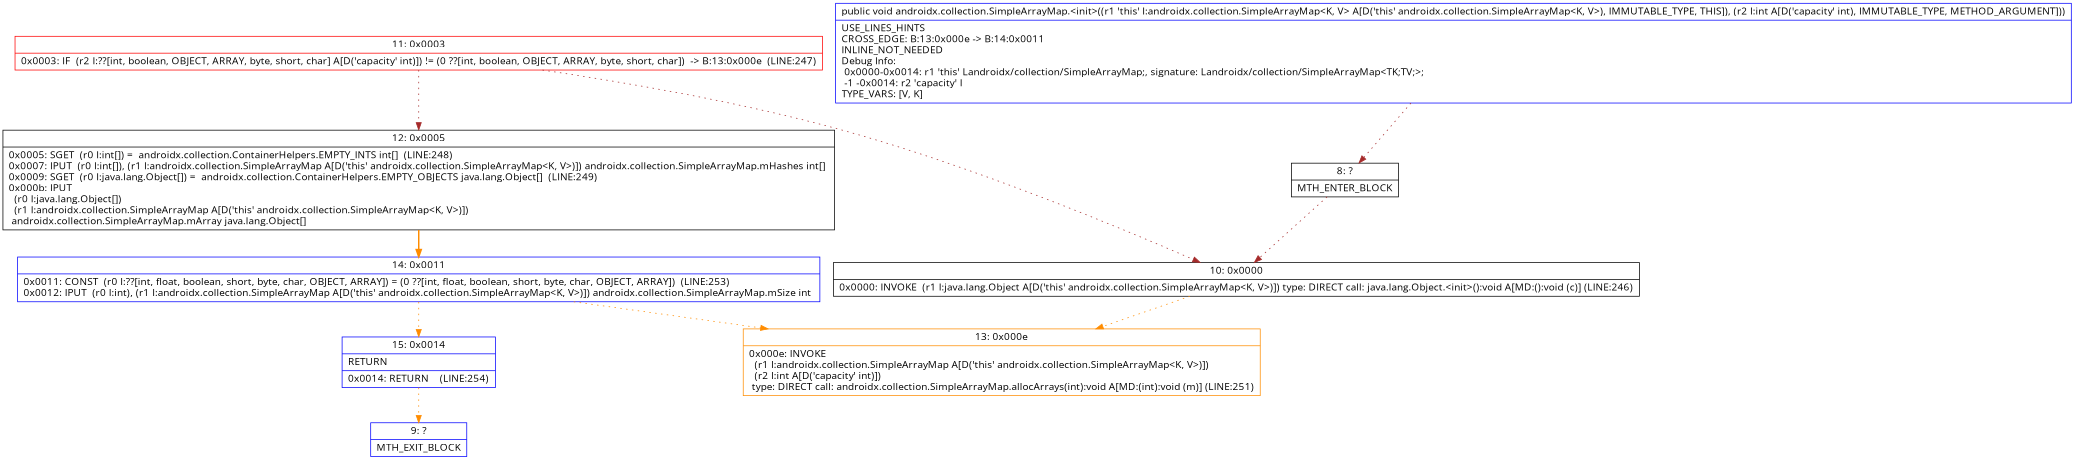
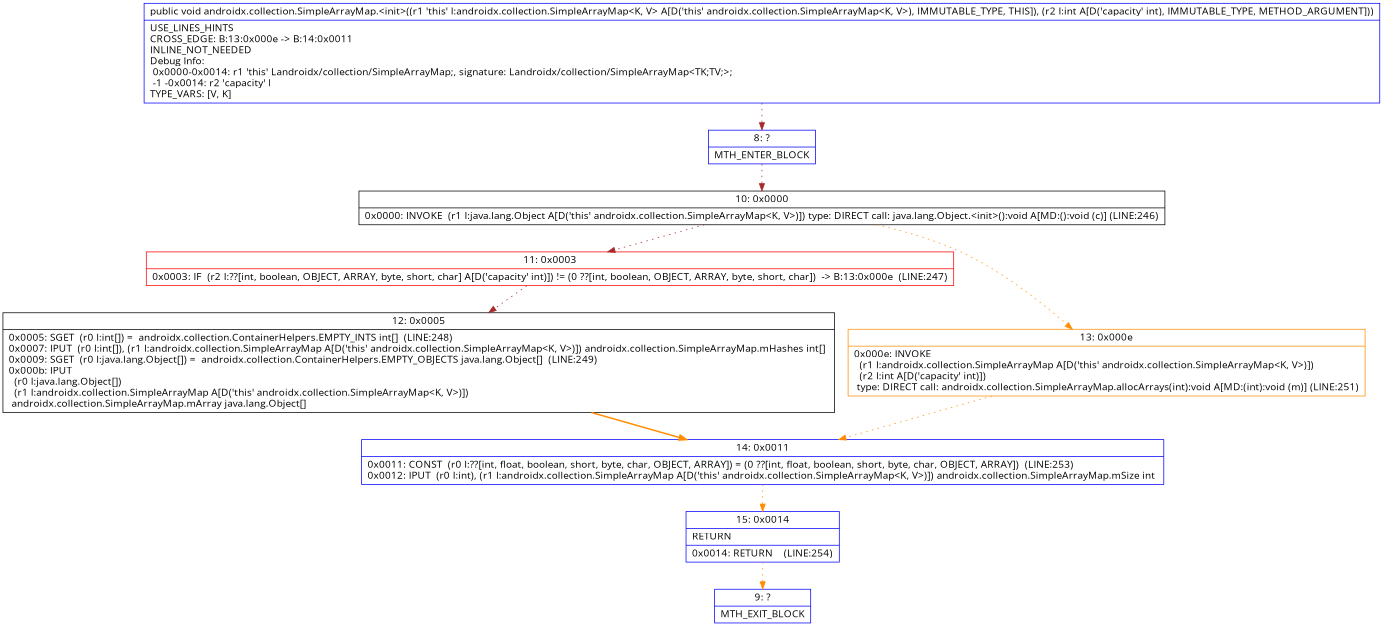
(875, 140) -> (660, 237)
(1345, 180) -> (762, 147)
(667, 315) -> (919, 417)
